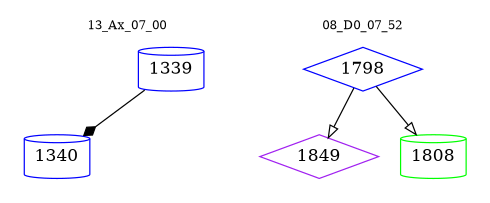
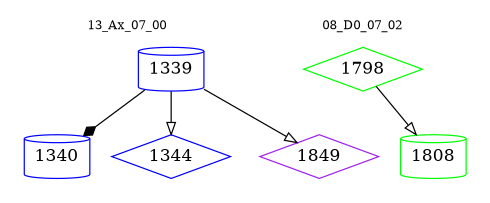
(363, 26) -> (363, 26)
(363, 69) -> (363, 69)
(344, 107) -> (233, 106)
none -> (171, 157)
